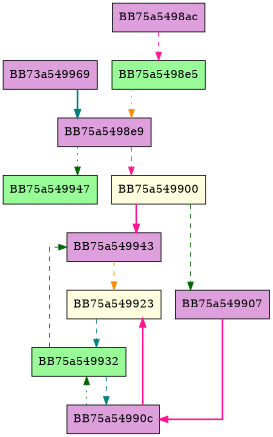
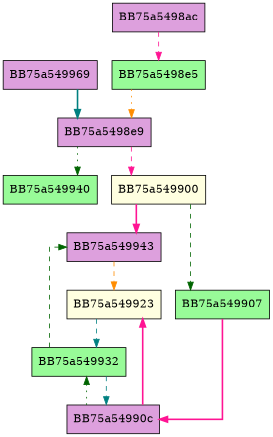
(50, 75) -> (50, 75)
(50, 190) -> (50, 190)
(222, 305) -> (222, 305)
